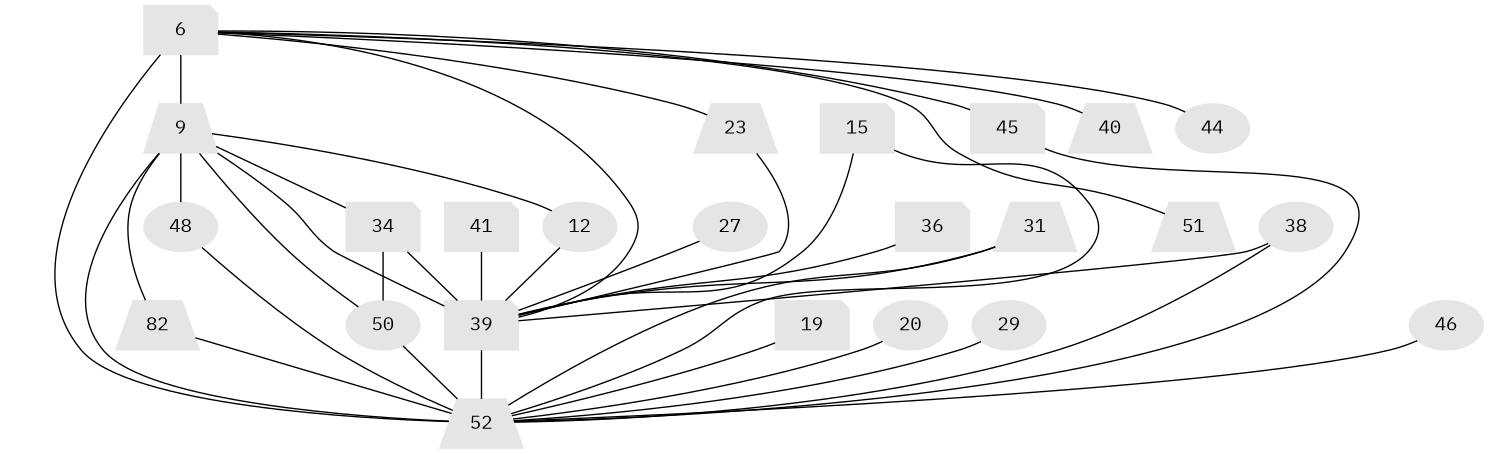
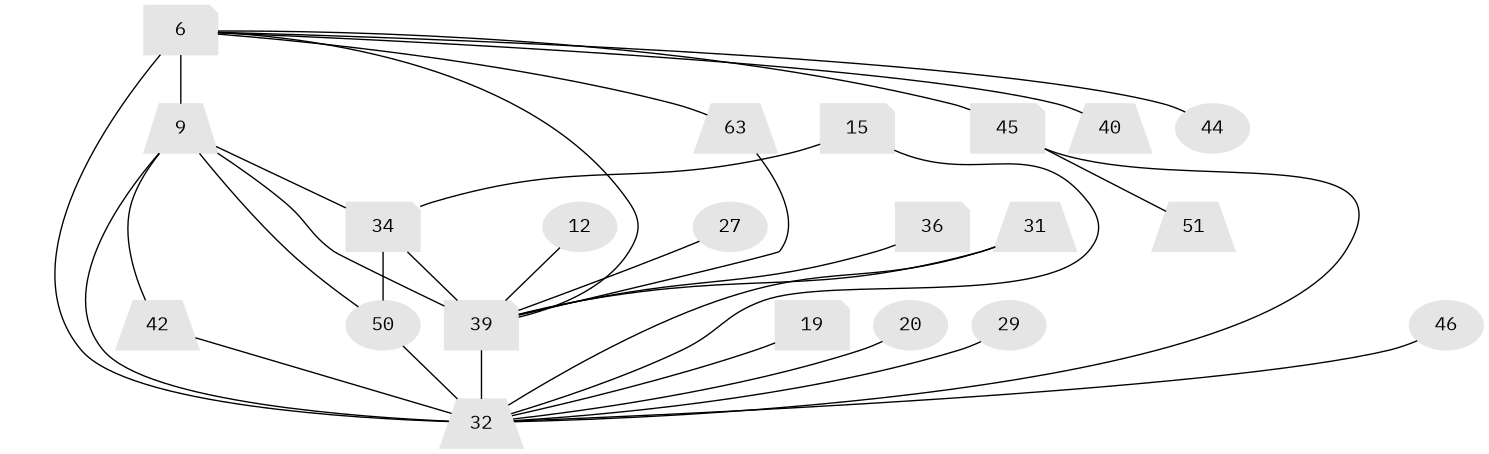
(901, 102) -> (1105, 180)
(736, 128) -> (736, 128)
(384, 163) -> none
(181, 227) -> none
(481, 227) -> none
(1296, 227) -> none
(786, 263) -> (620, 174)
(158, 325) -> (158, 325)
(481, 424) -> (481, 424)
